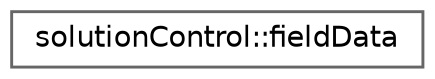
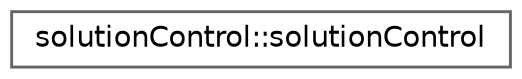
(217, 39) -> (261, 39)
